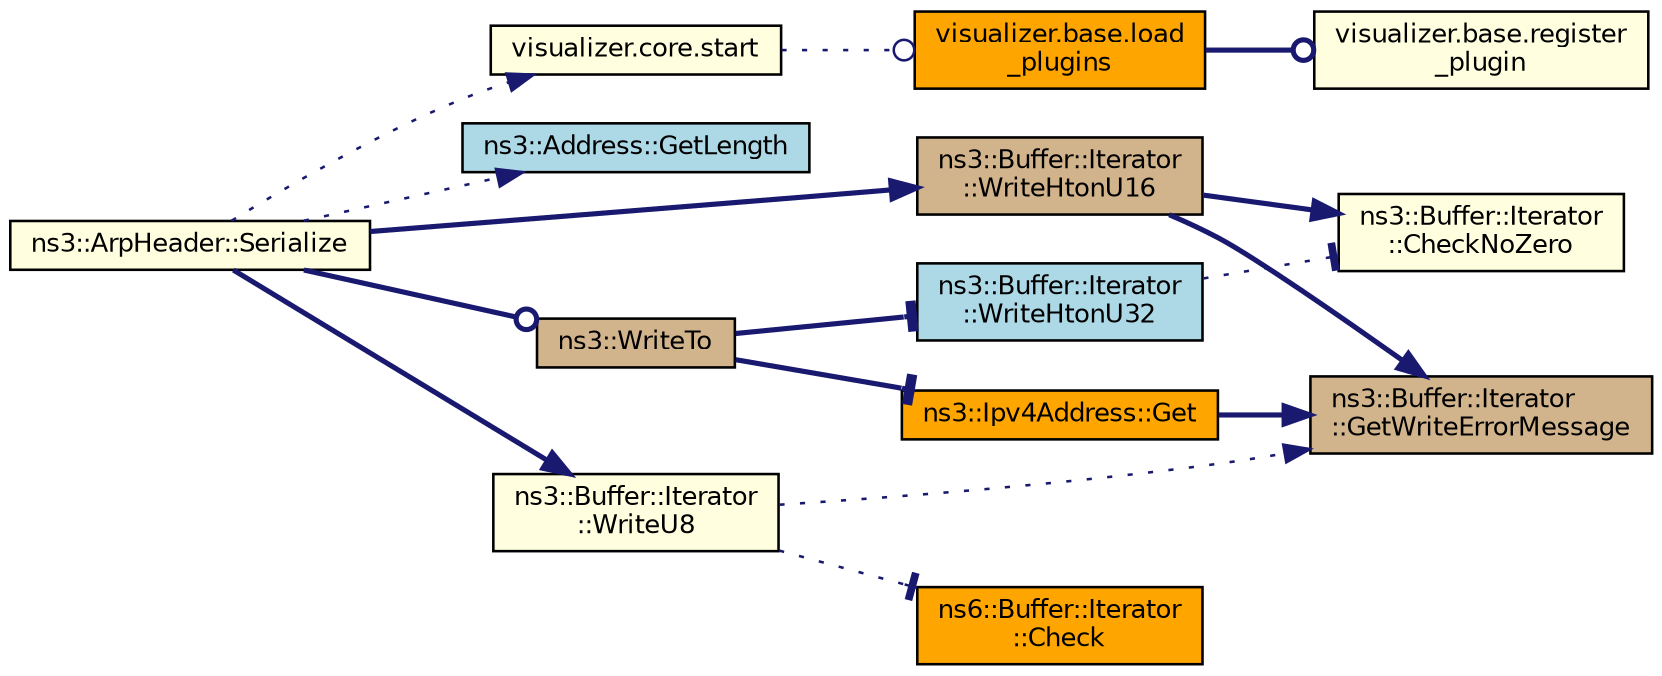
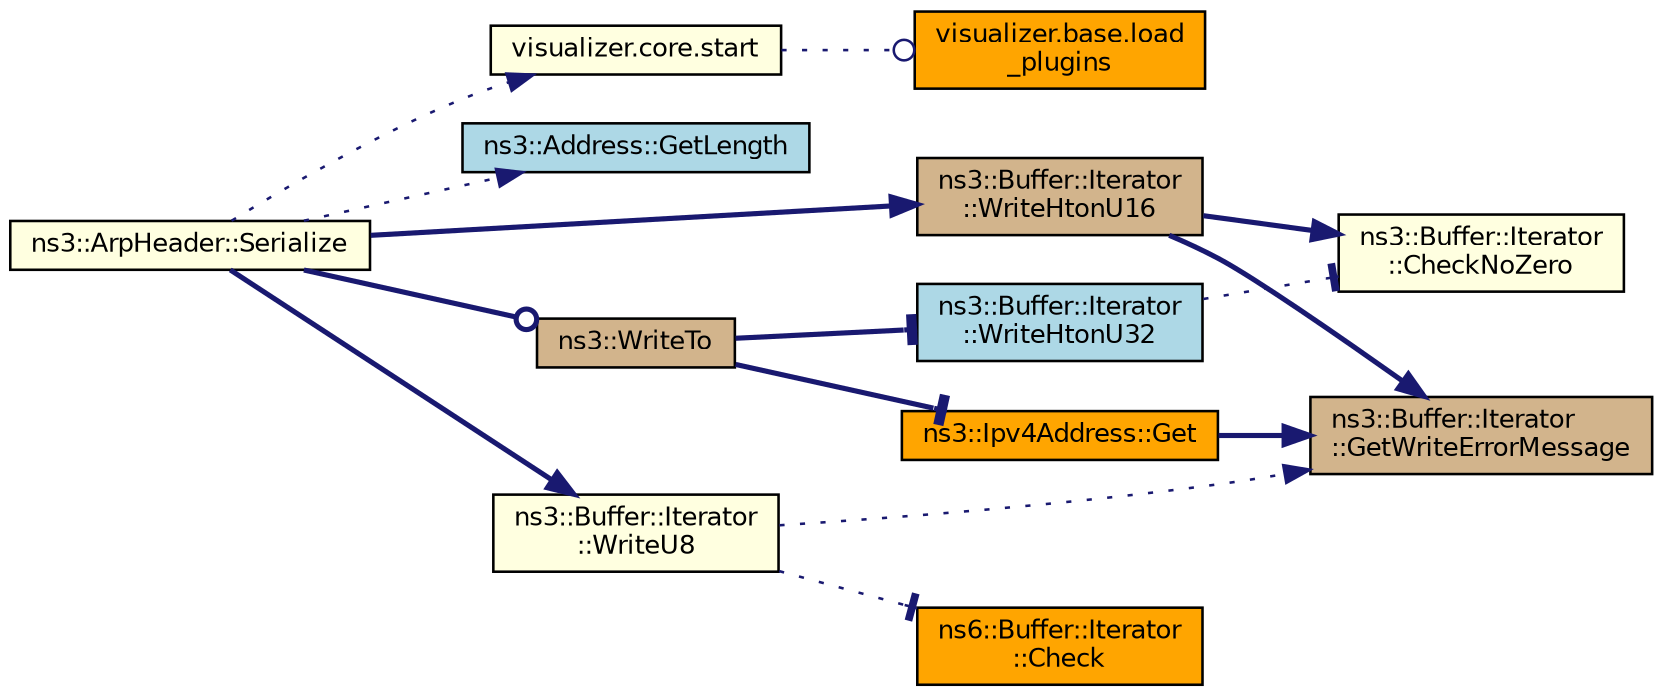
(1481, 50) -> none
